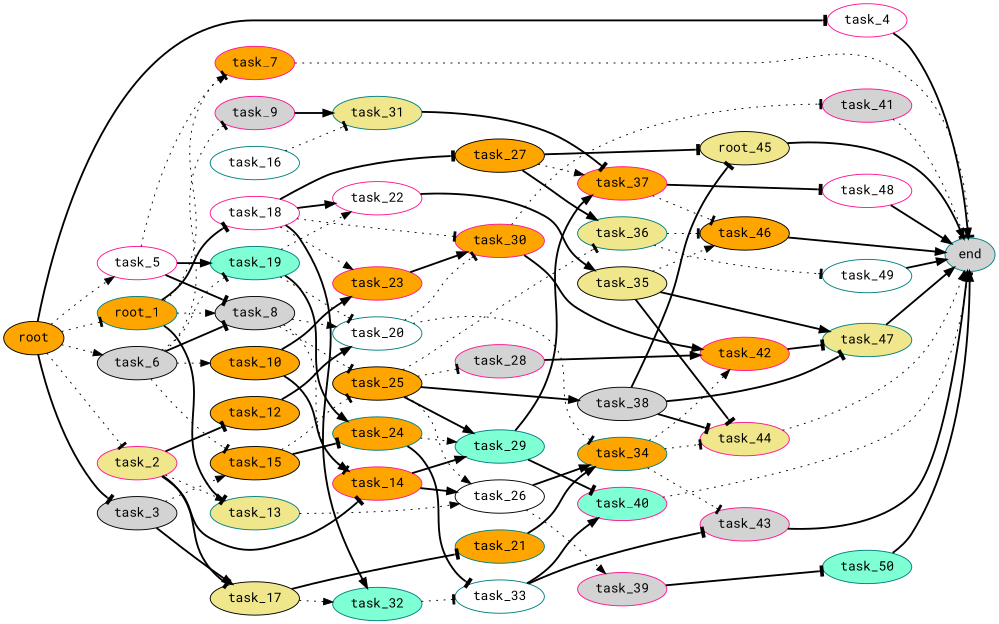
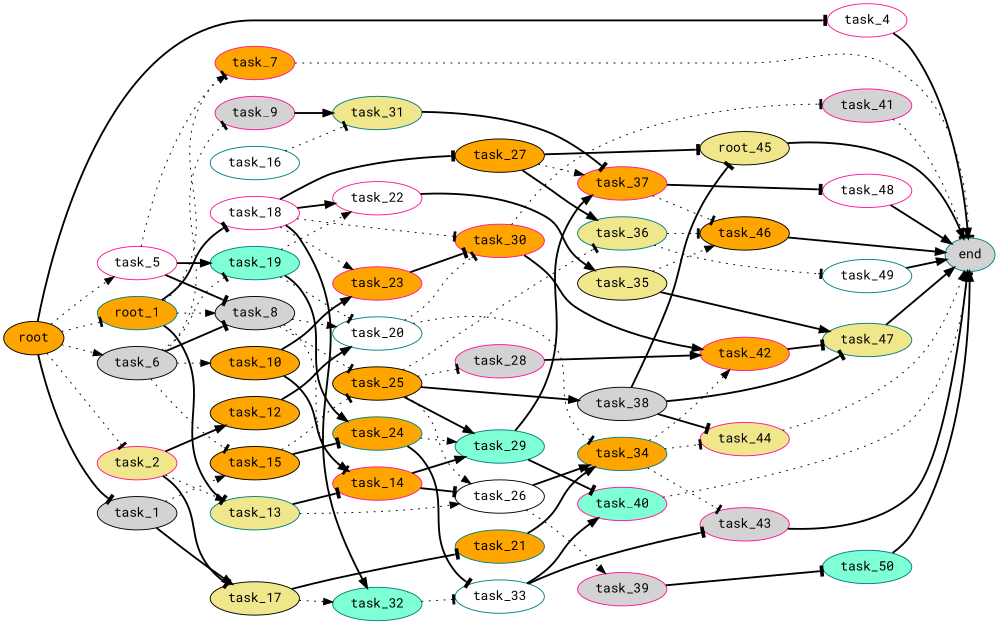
(436, 263) -> (436, 263)
(684, 362) -> none
(199, 437) -> (199, 437)
(431, 489) -> (431, 489)
(137, 513) -> (137, 513)
(248, 550) -> (314, 499)
